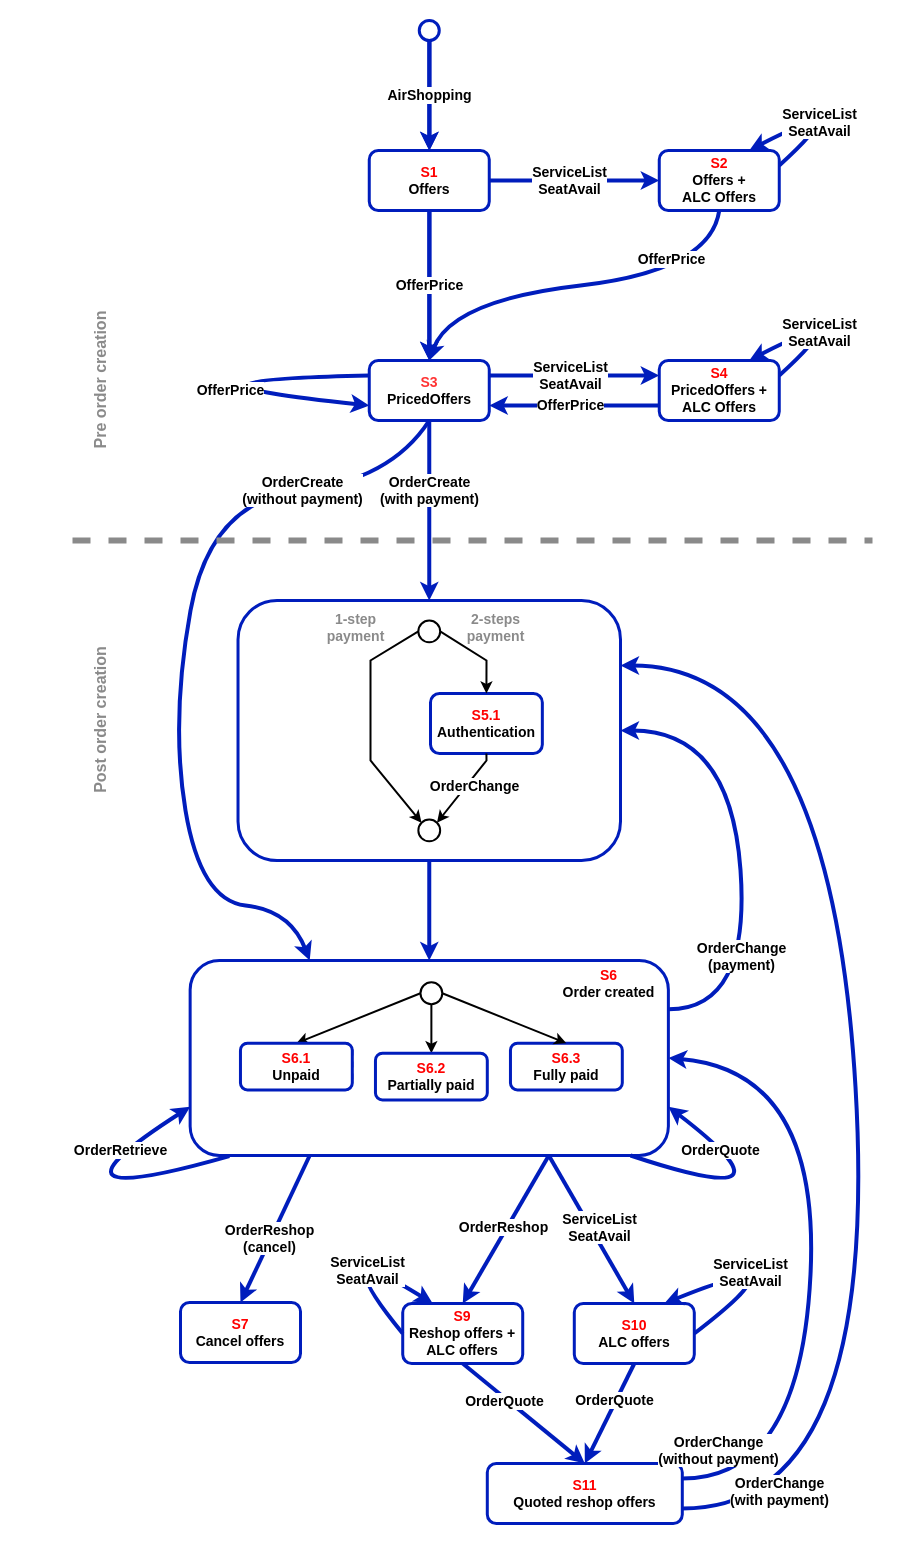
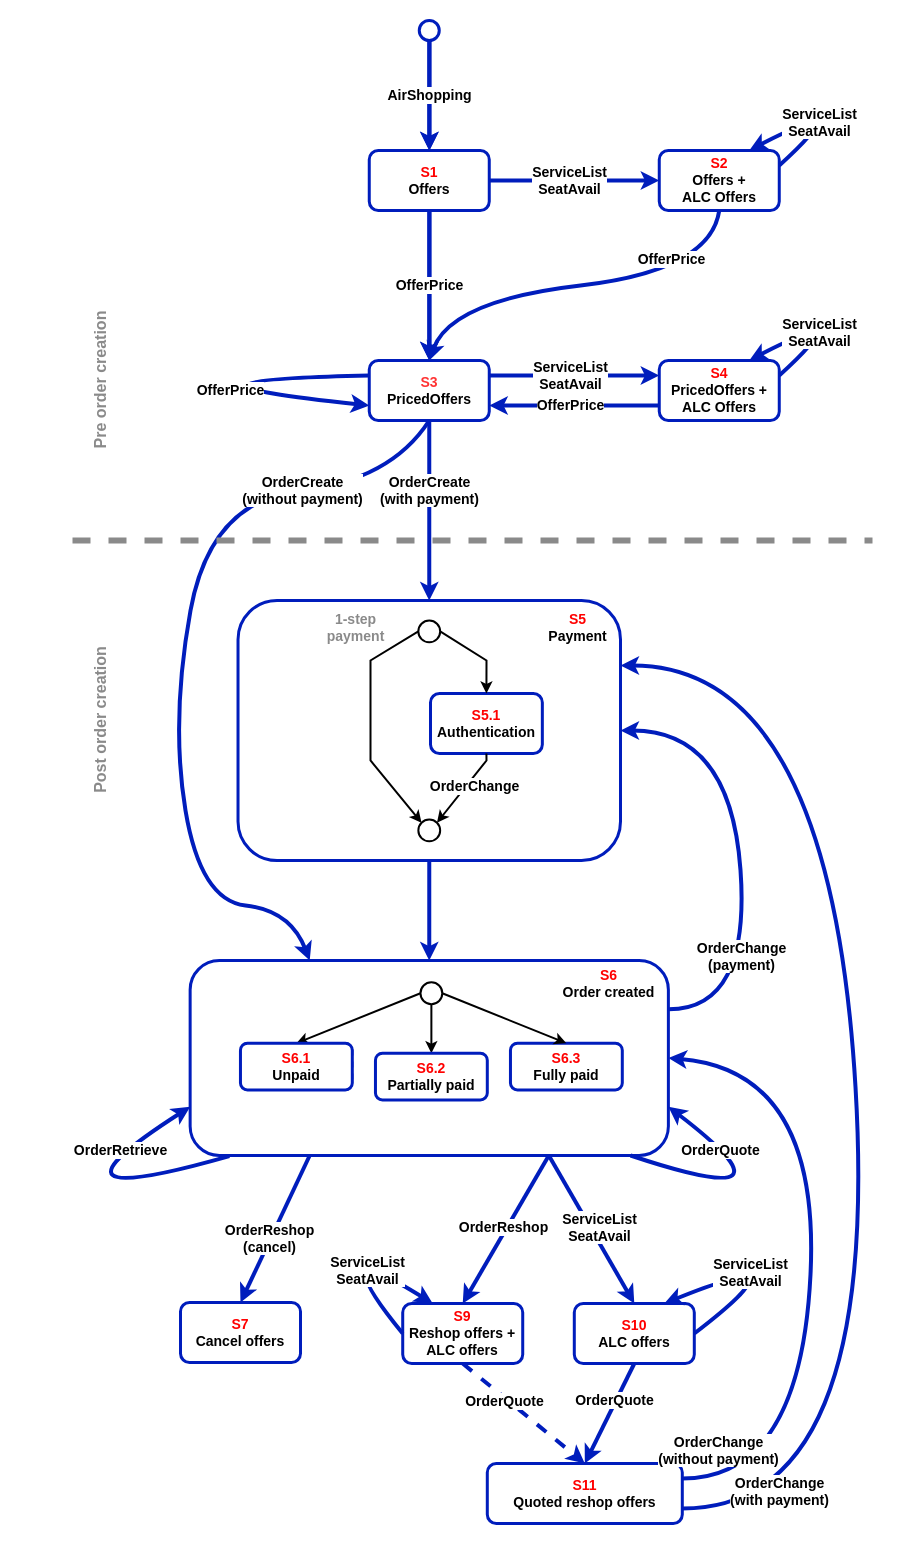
(496, 627) -> none
none -> (579, 627)
(544, 1430) -> (544, 1430)
